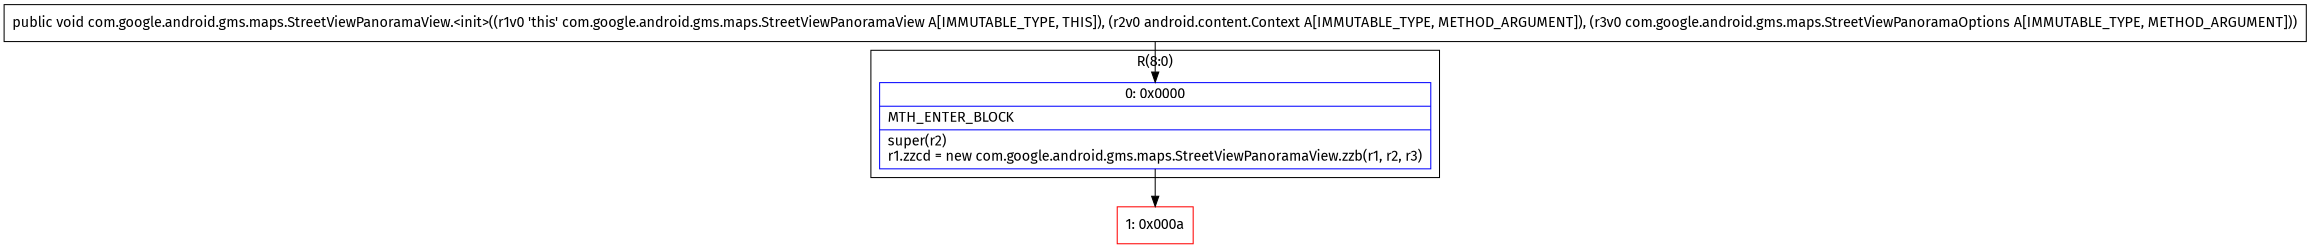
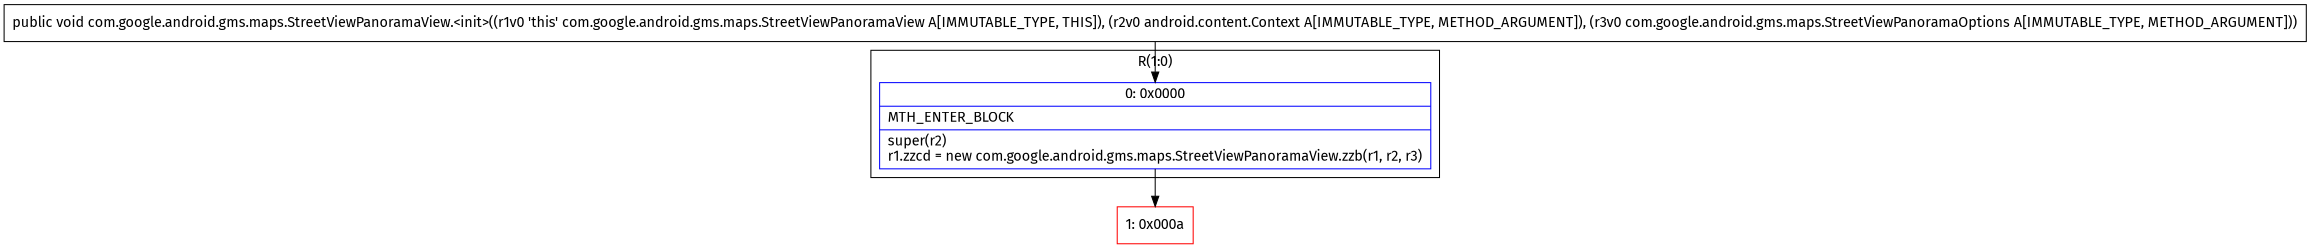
(1155, 62) -> (1155, 62)
